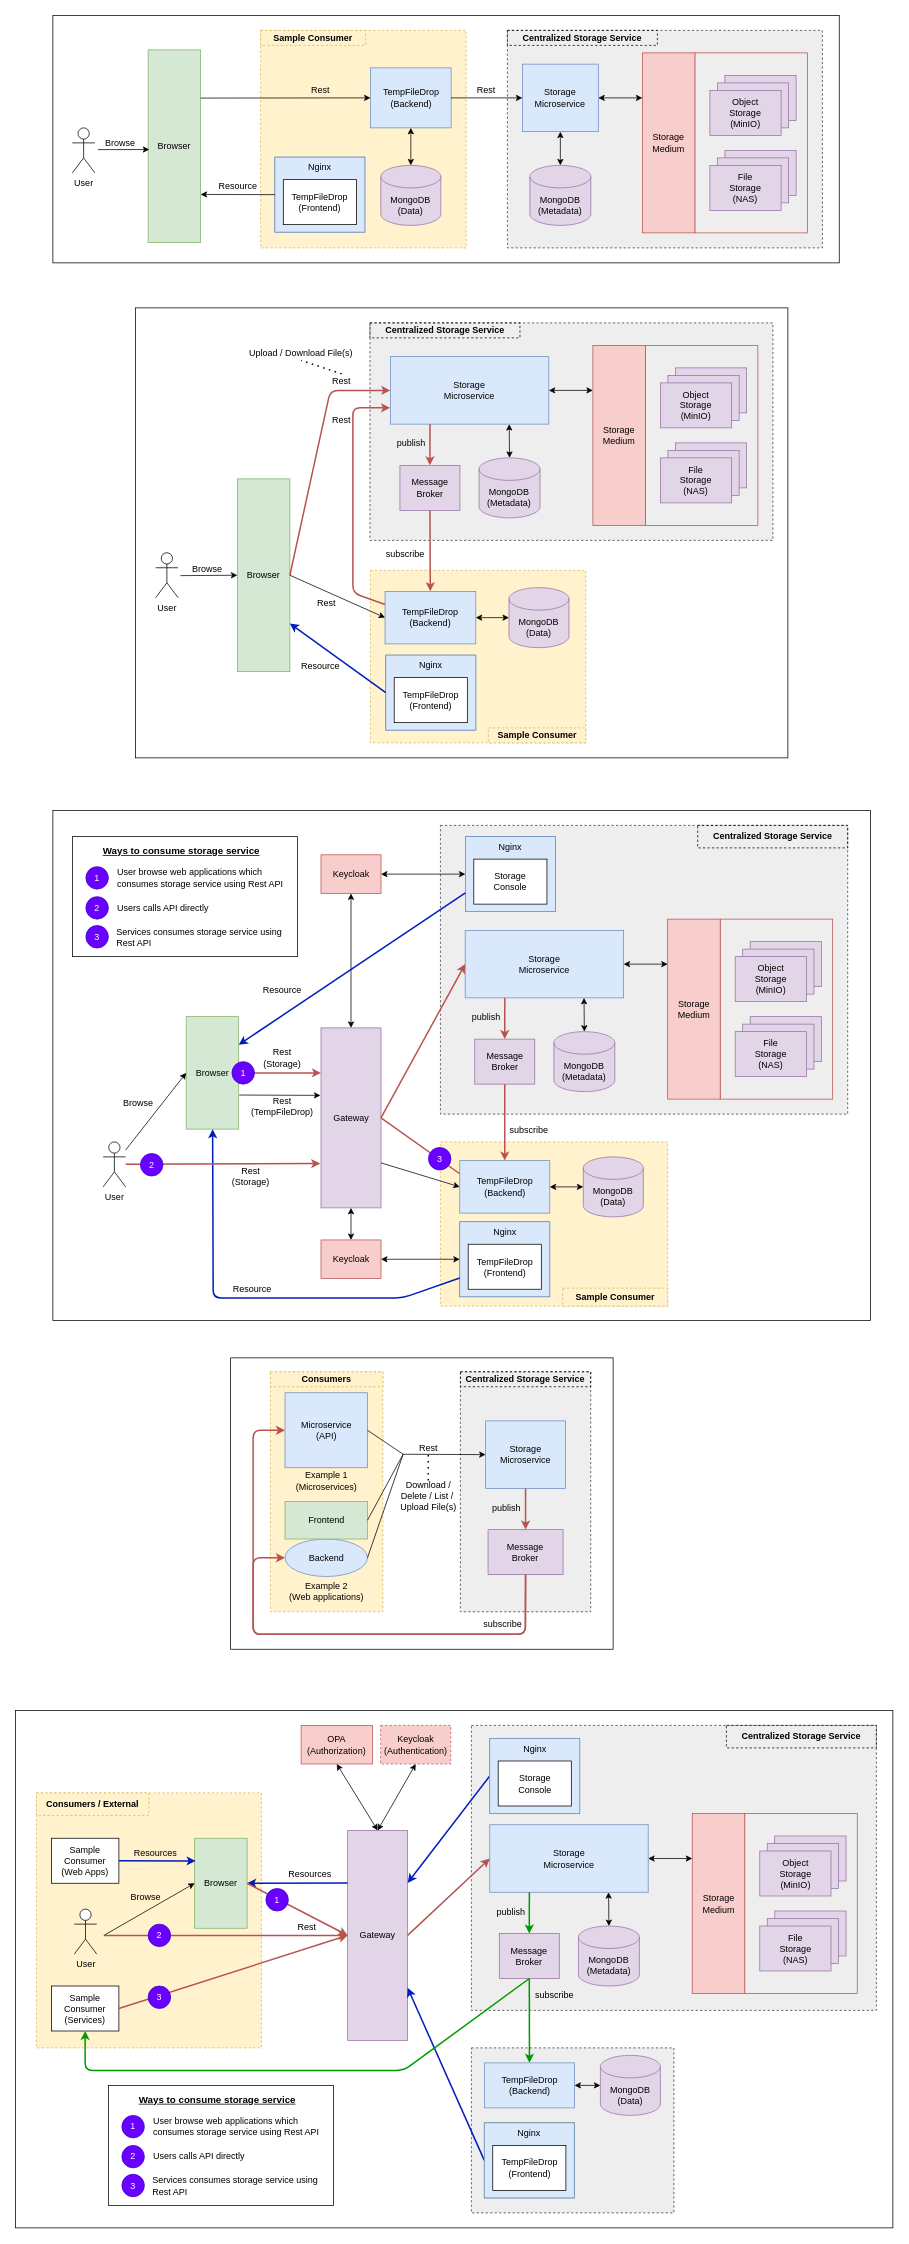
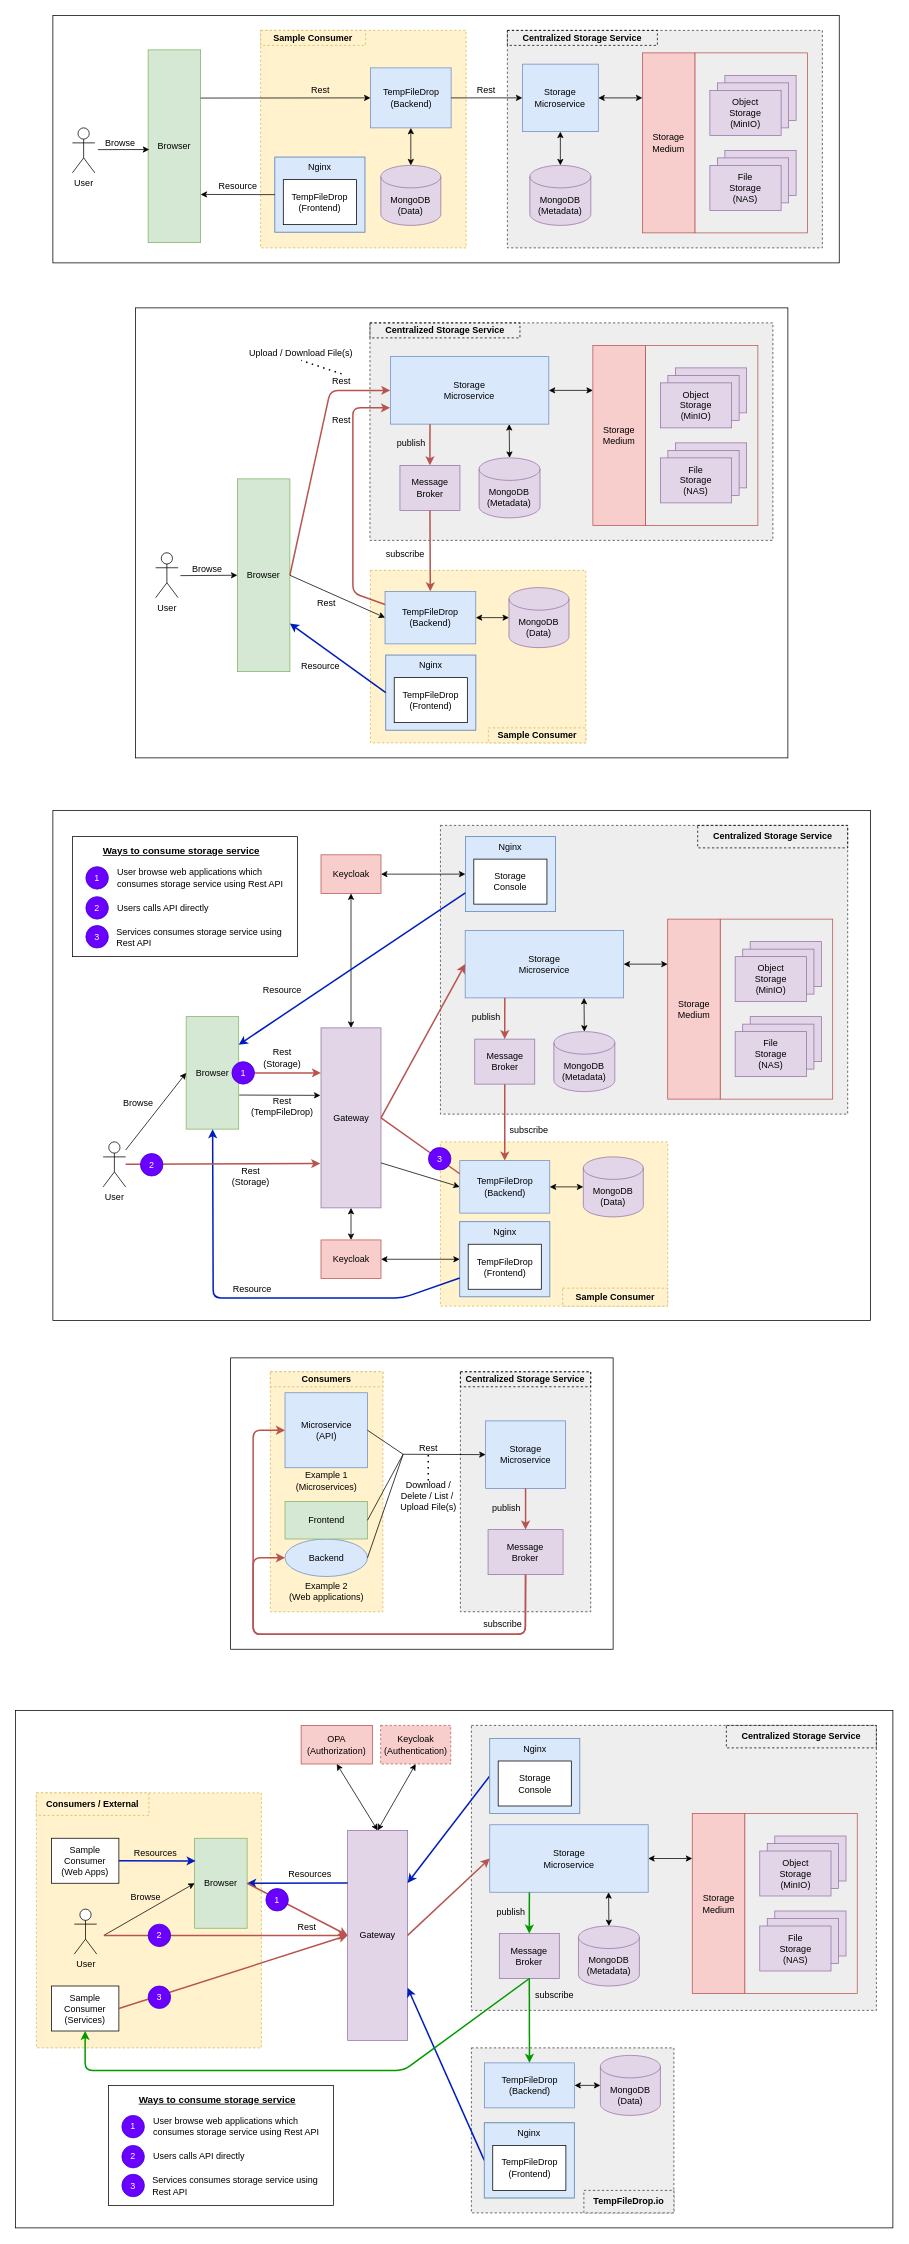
none -> (629, 2202)
